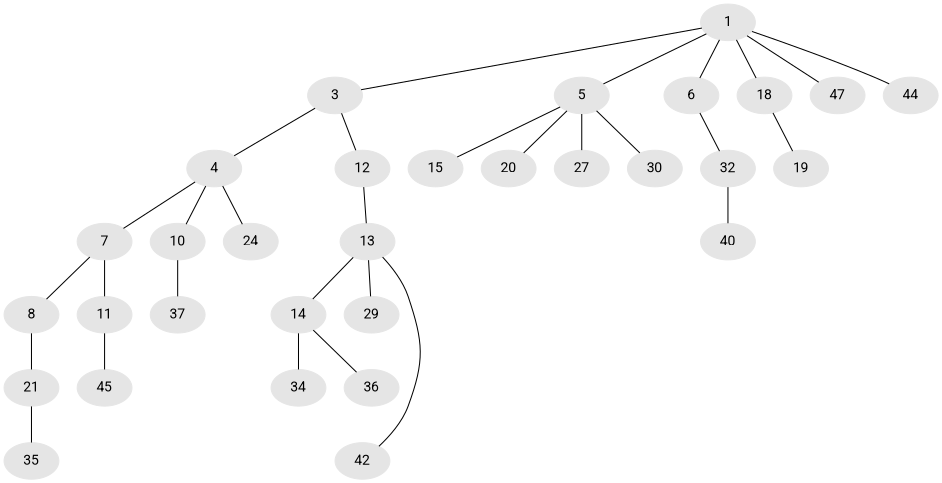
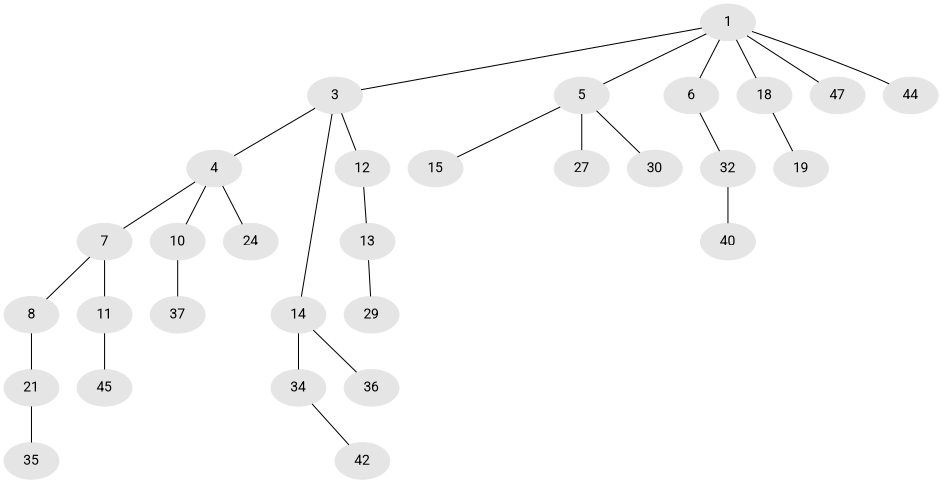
(509, 169) -> none
(333, 278) -> (317, 205)
(420, 353) -> (330, 424)
